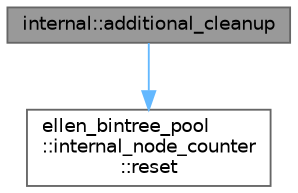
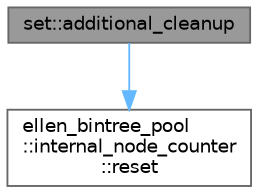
(149, 25) -> (129, 25)
